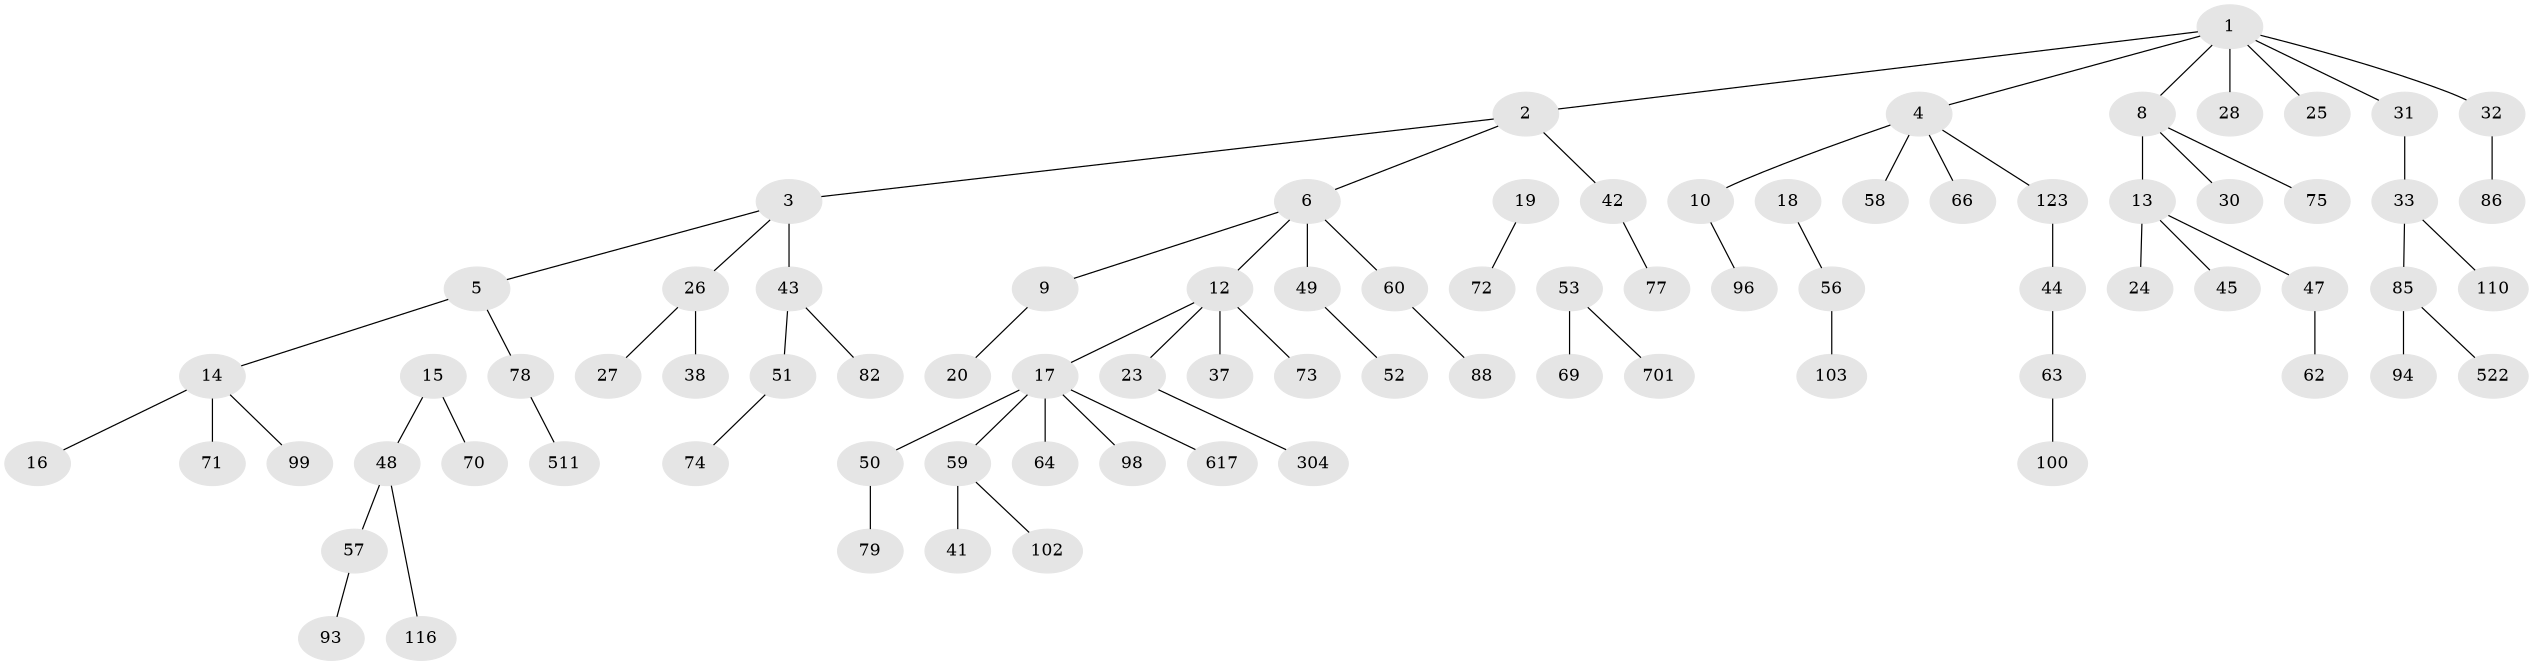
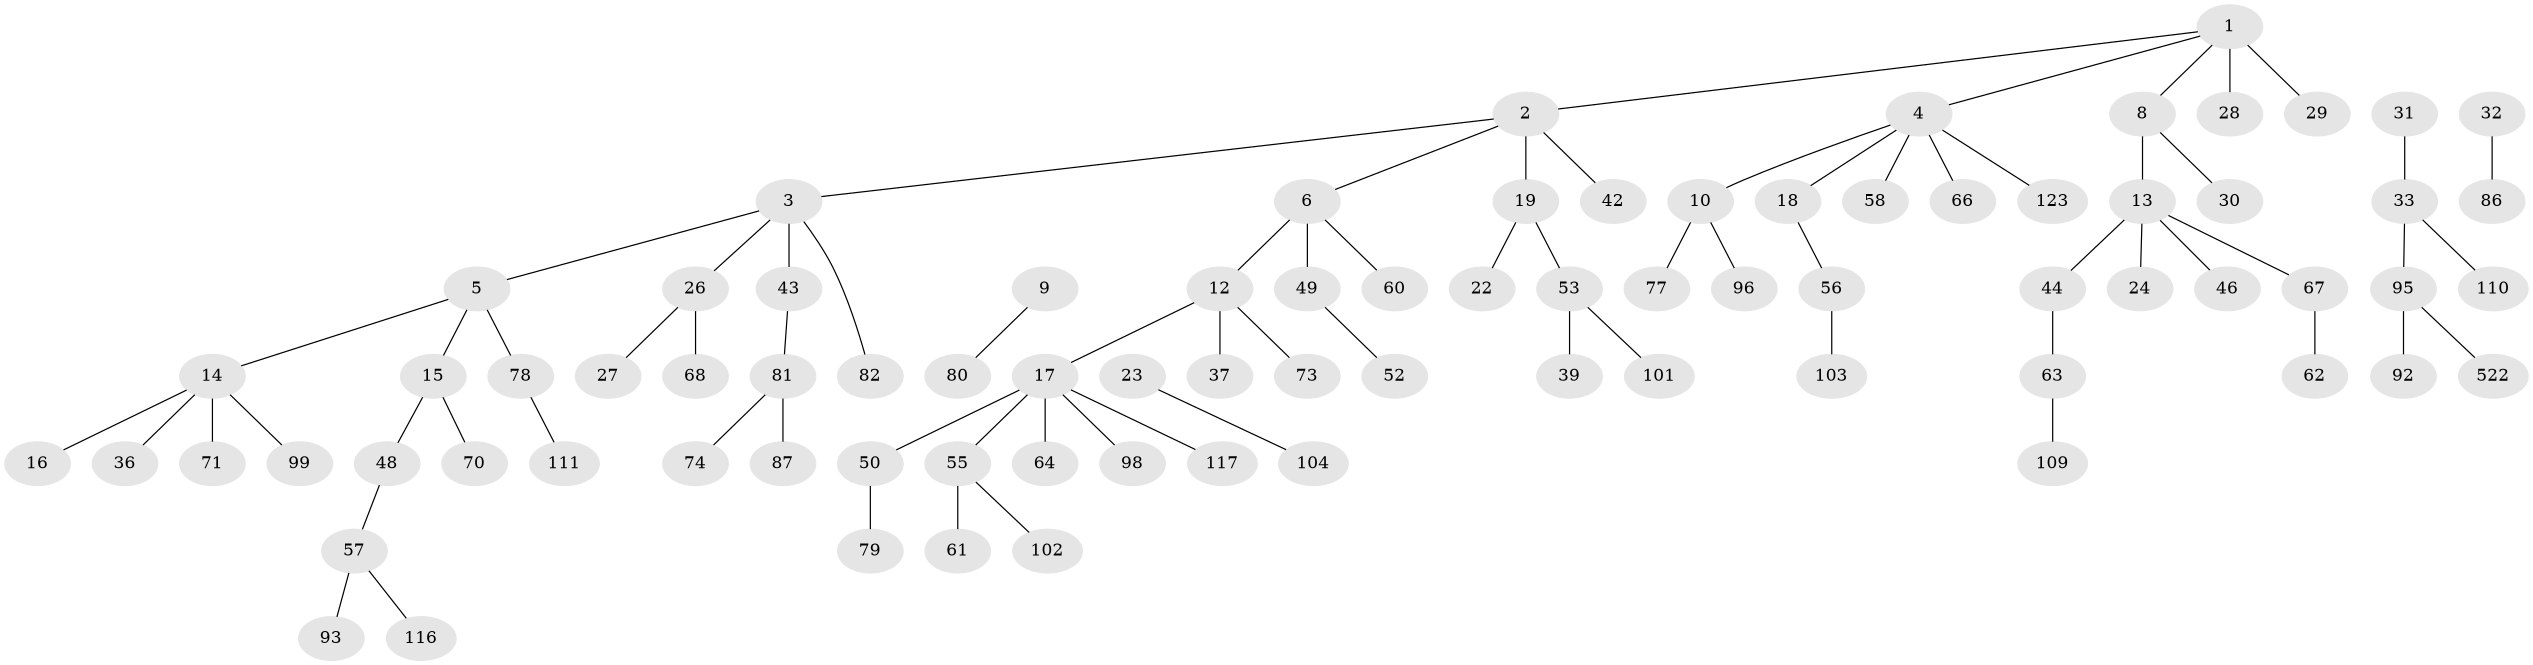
(2365, 64) -> none
(2317, 70) -> none
(2317, 114) -> (2317, 114)
none -> (1526, 158)
none -> (1853, 158)
(2317, 202) -> none
(1176, 245) -> none
none -> (1548, 245)
(1635, 245) -> (1679, 245)
(2053, 245) -> (2098, 245)
(1482, 289) -> (1482, 289)
(2227, 289) -> (2227, 289)
(2315, 289) -> (2315, 289)
(2404, 289) -> (2404, 289)
(1176, 332) -> none
none -> (455, 333)
(830, 333) -> (841, 285)
(696, 376) -> (696, 376)
(783, 376) -> (783, 376)
(958, 376) -> (958, 376)
(1482, 376) -> none
(1570, 376) -> (1570, 376)
(1659, 376) -> (1659, 376)
(2404, 376) -> (2404, 376)
none -> (125, 464)
(564, 464) -> (564, 464)
none -> (783, 464)
(958, 464) -> (958, 464)
(1222, 464) -> (1222, 464)
(1313, 464) -> (1313, 464)
(2053, 464) -> (2053, 464)
(404, 551) -> (388, 595)
(958, 551) -> (958, 551)
